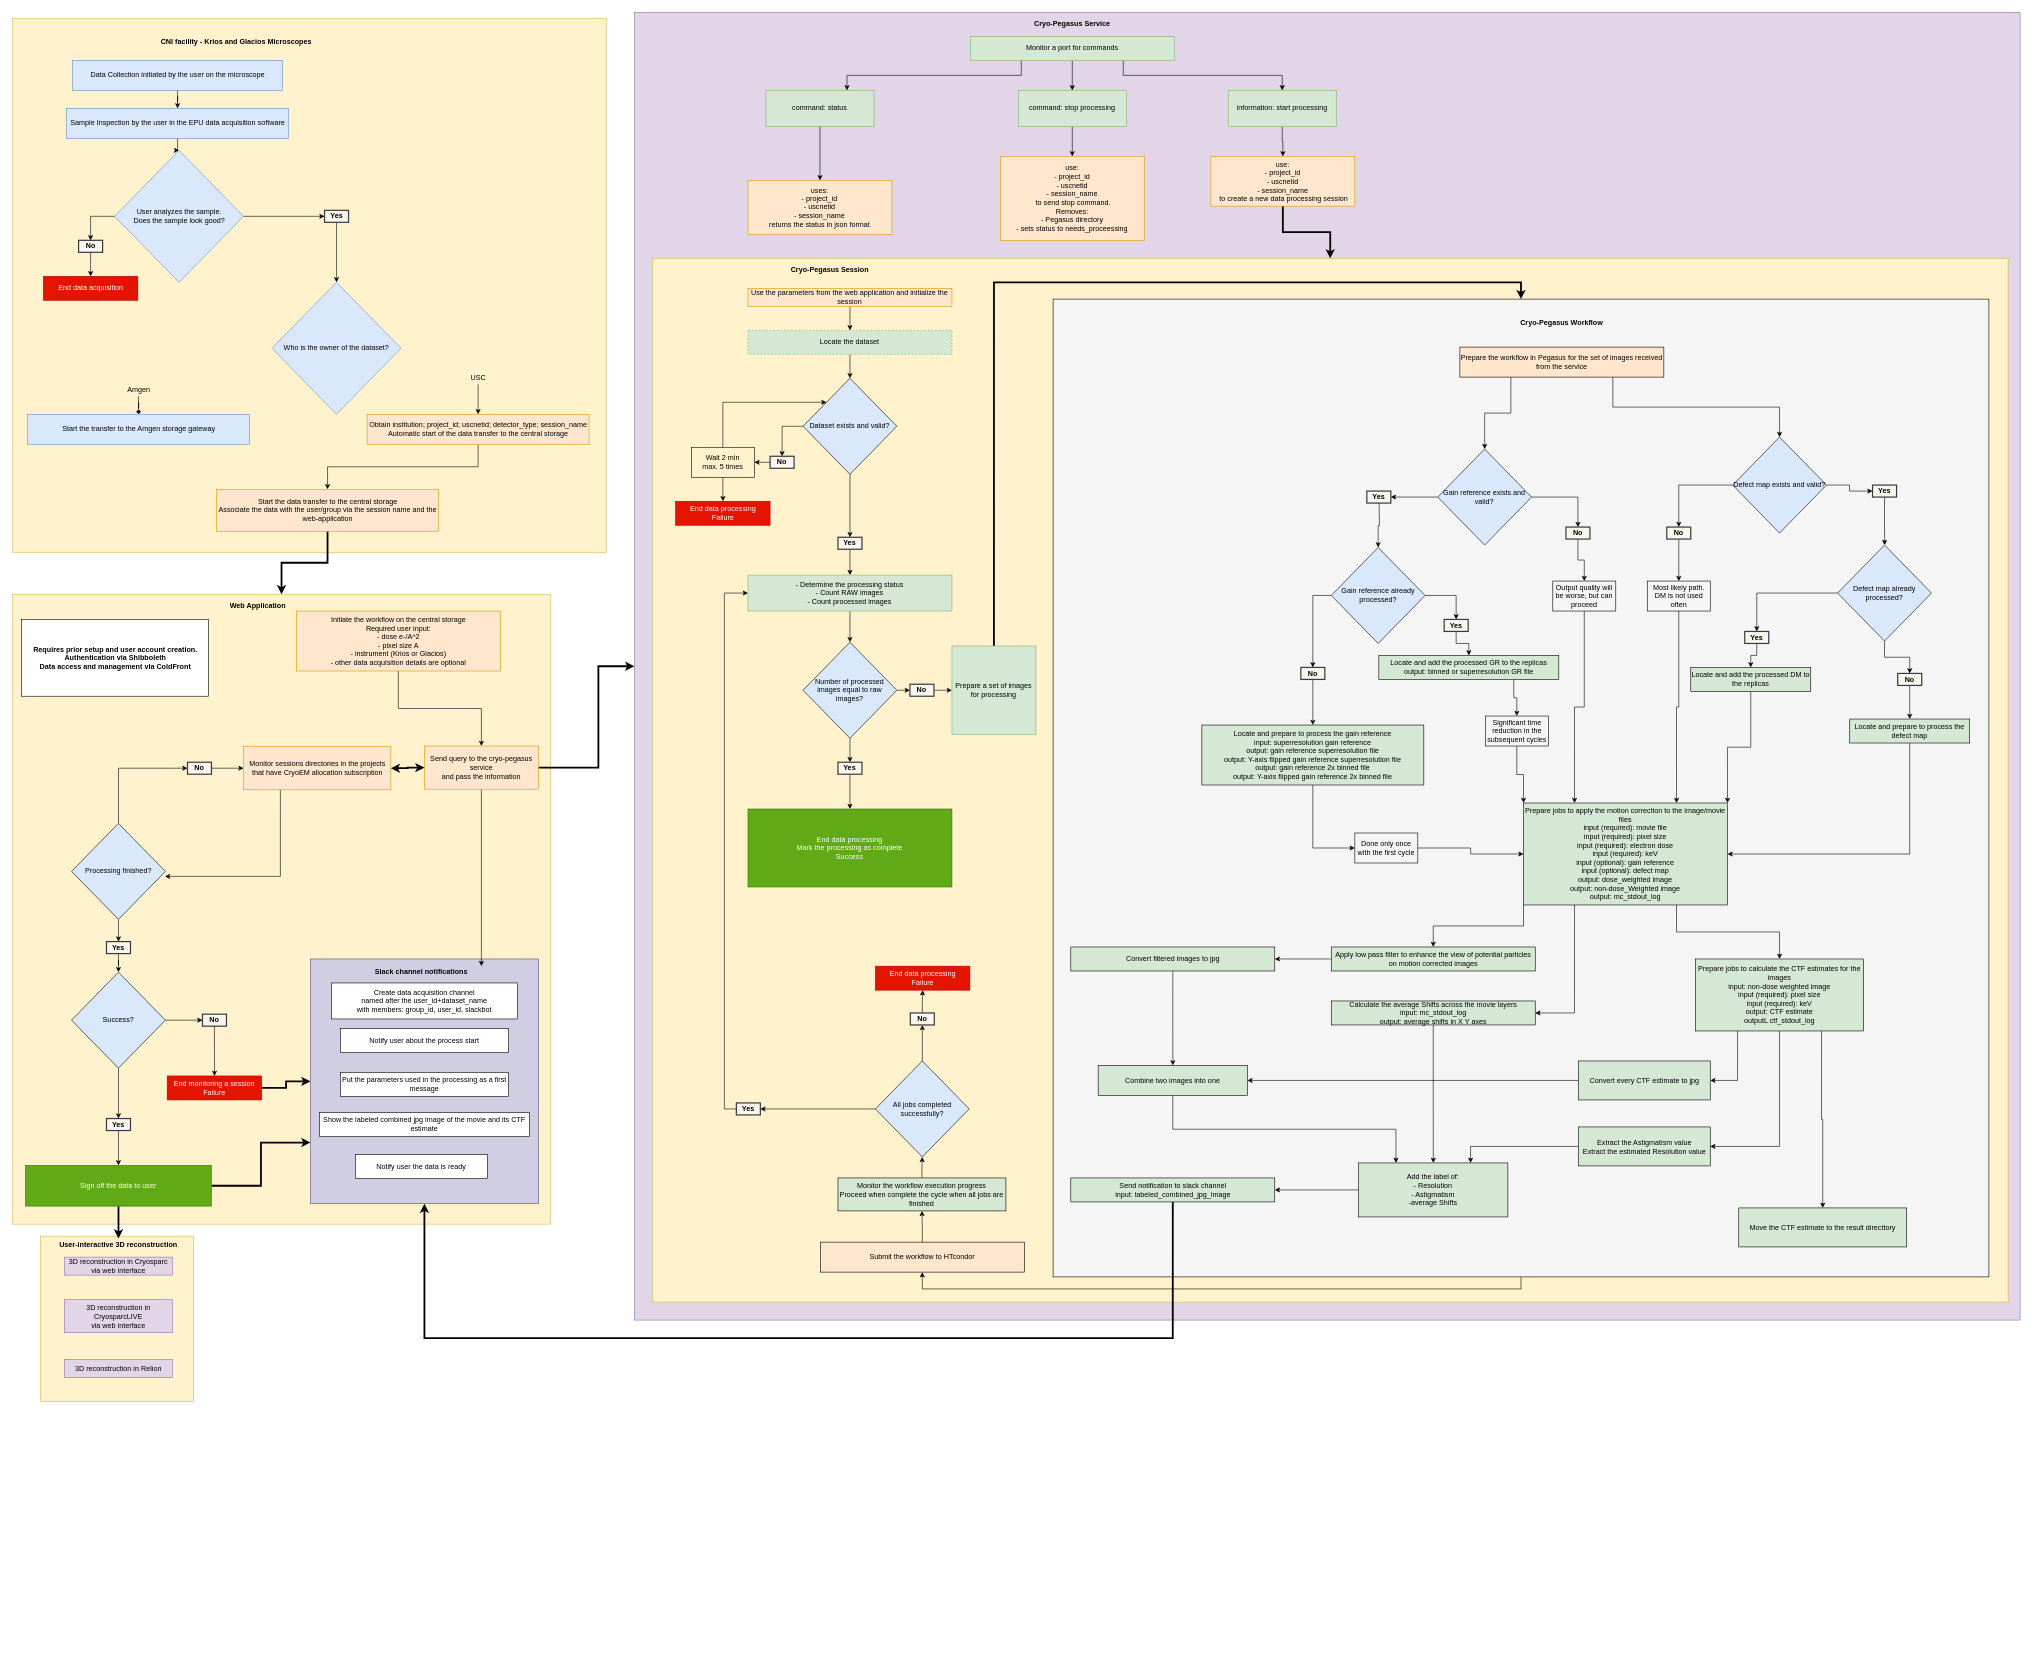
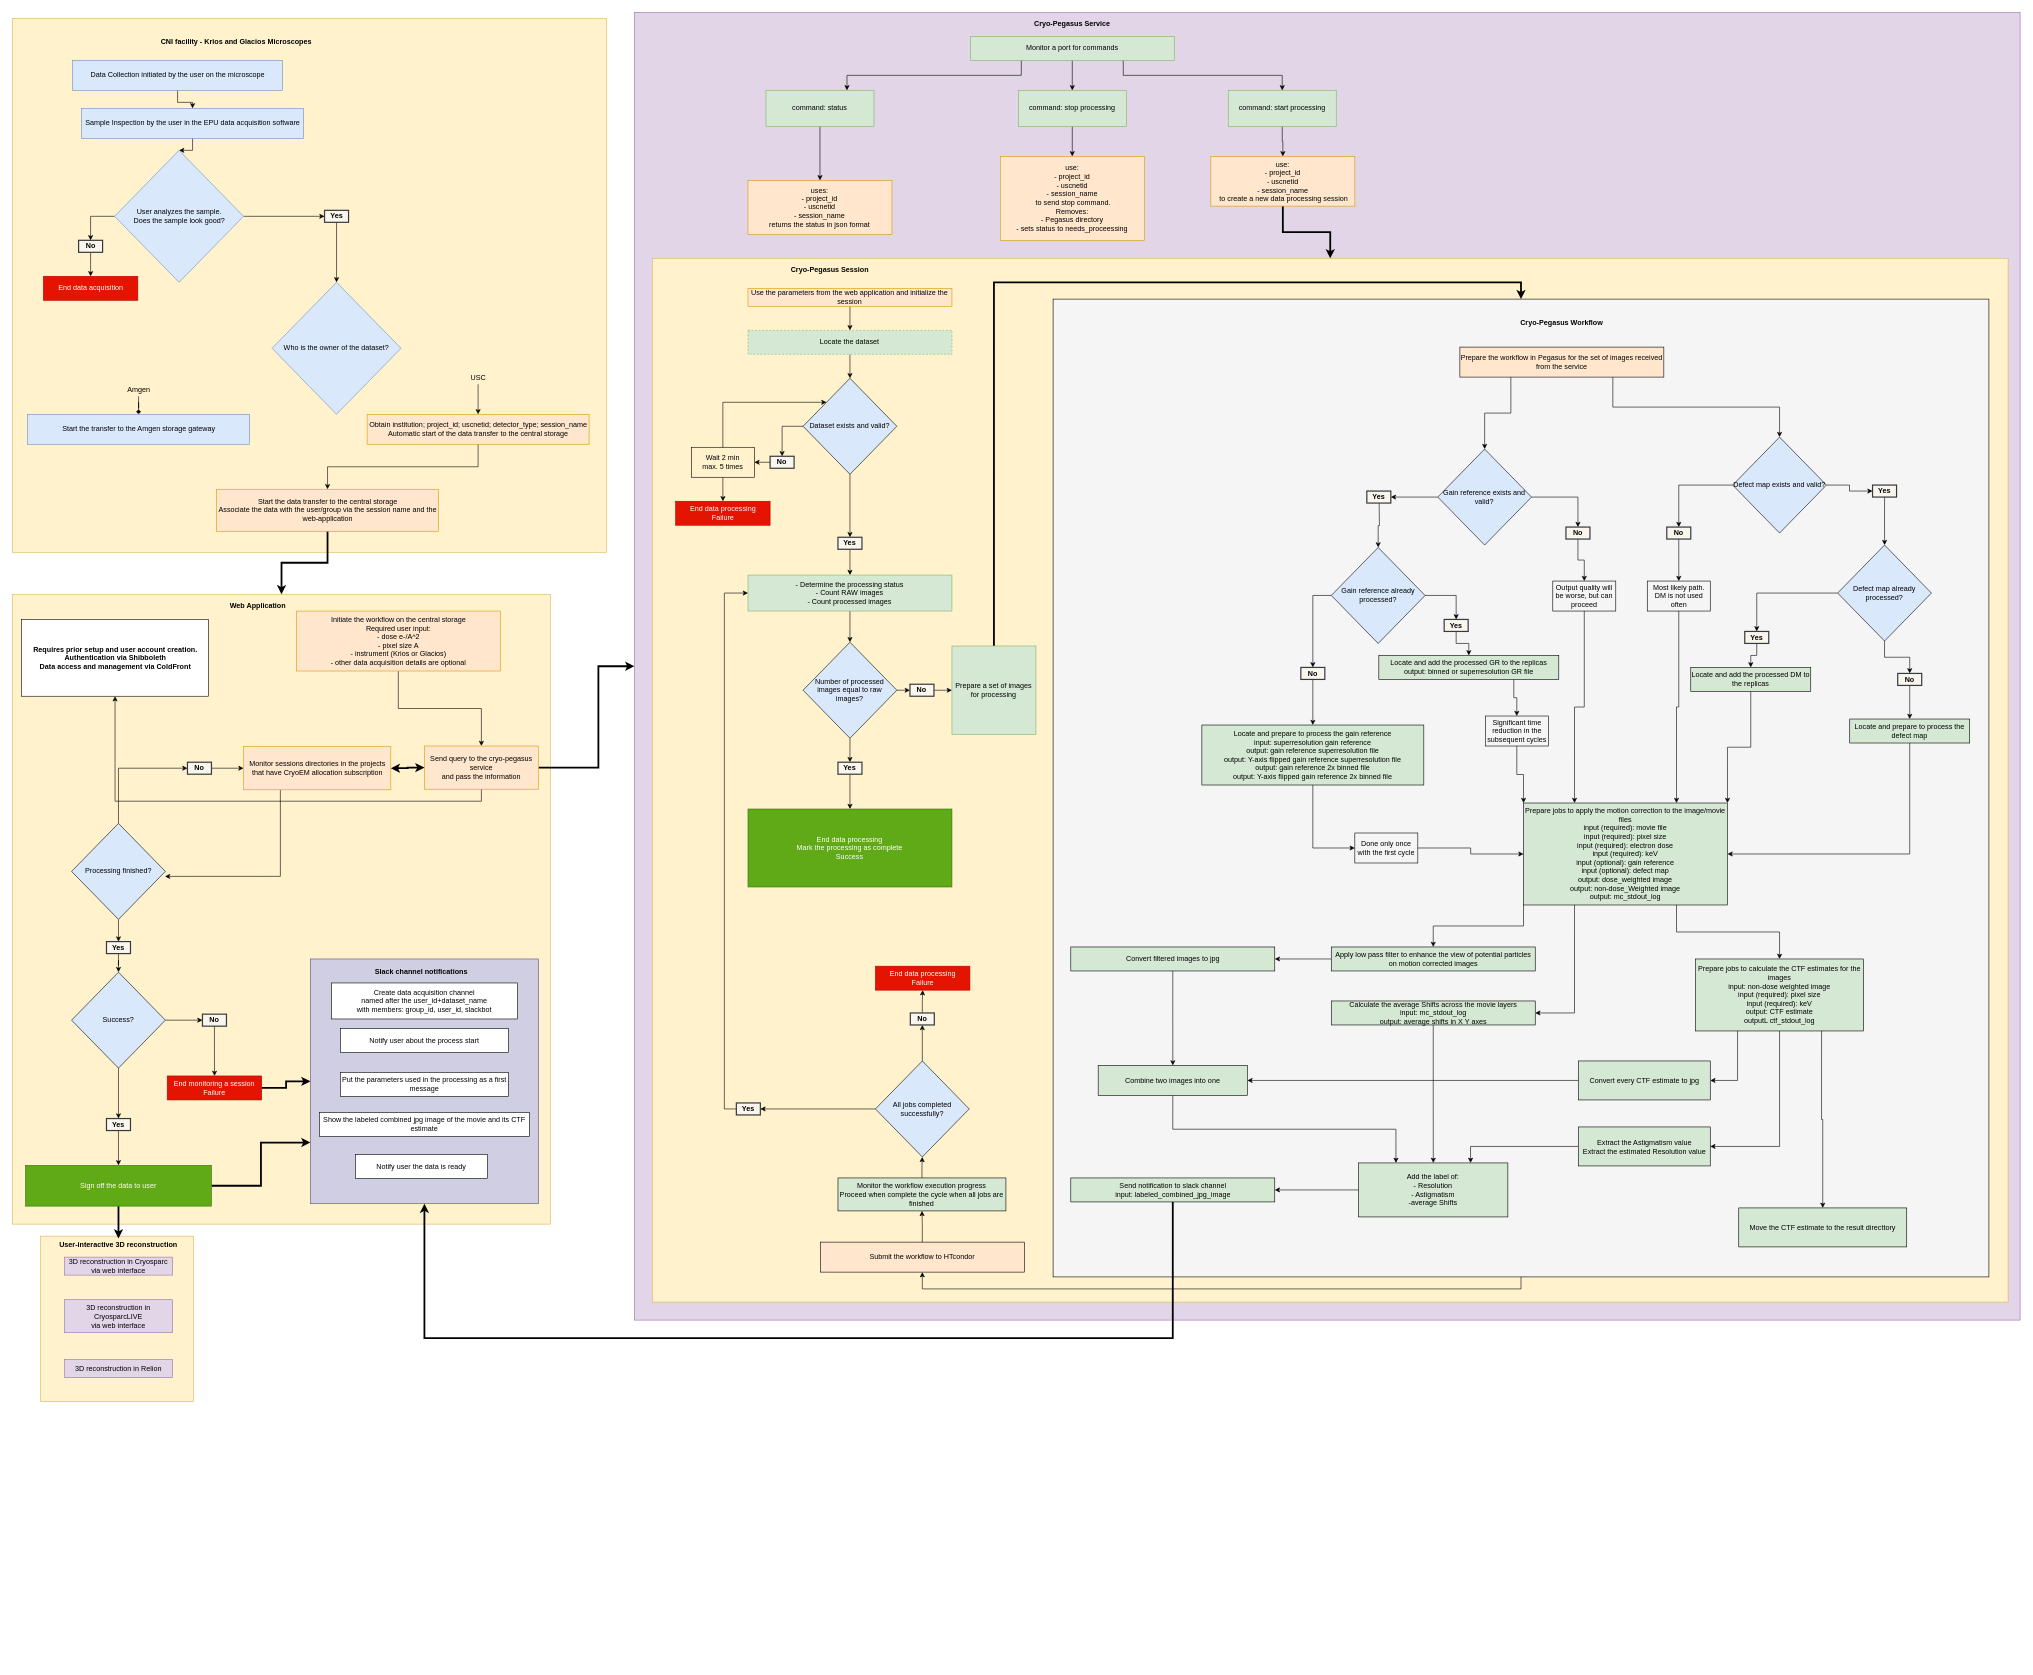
(1283, 108) -> (1283, 108)
(178, 123) -> (193, 123)
(482, 881) -> (482, 801)
